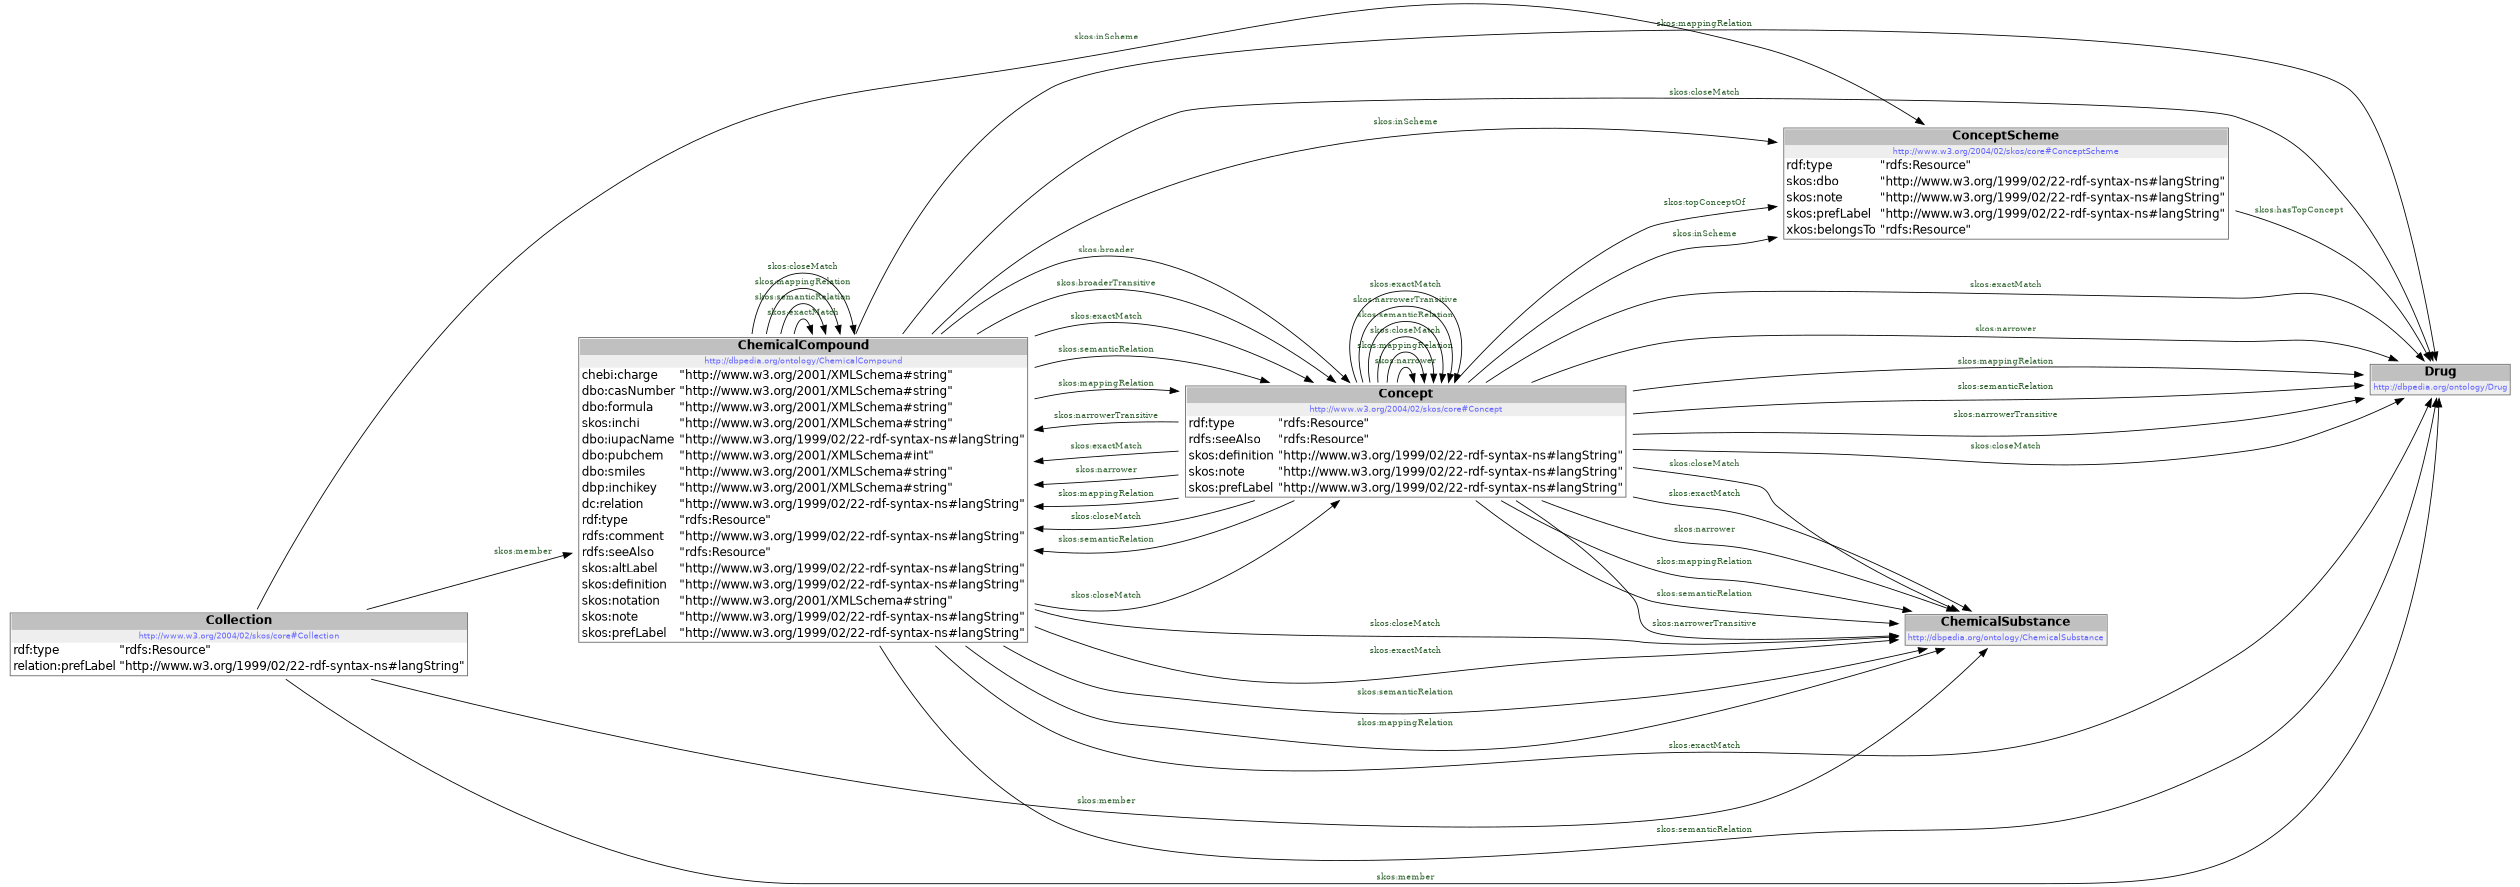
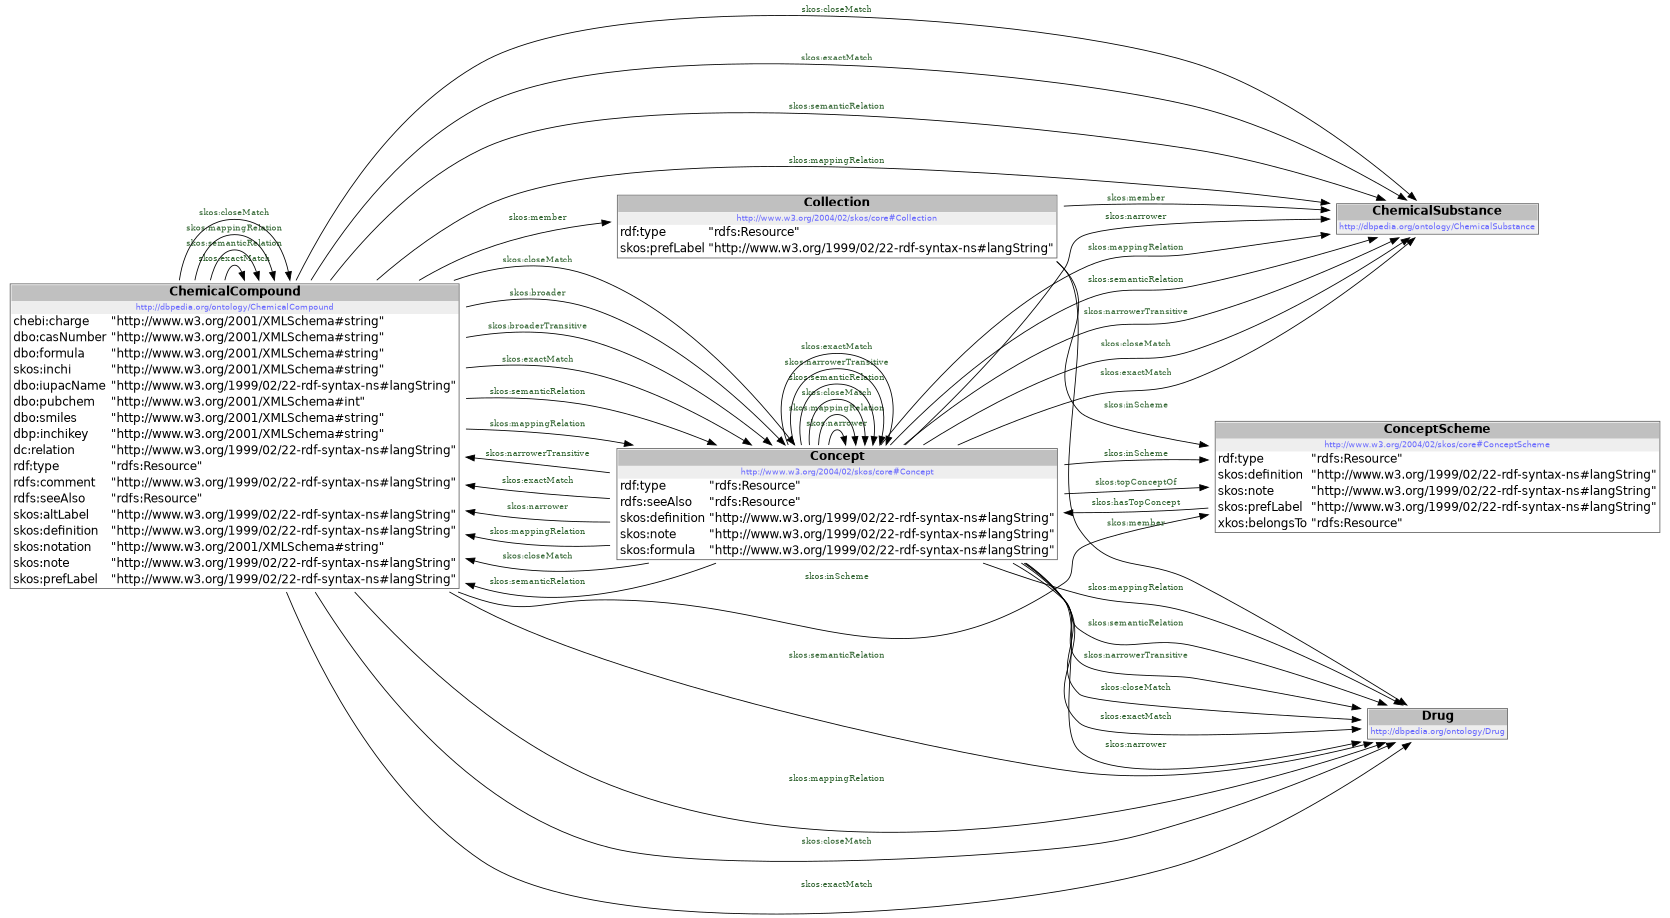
(1813, 182) -> (1261, 475)
(2348, 259) -> (1141, 512)
(1231, 488) -> (658, 551)
(465, 583) -> (507, 242)
(64, 666) -> (662, 249)
